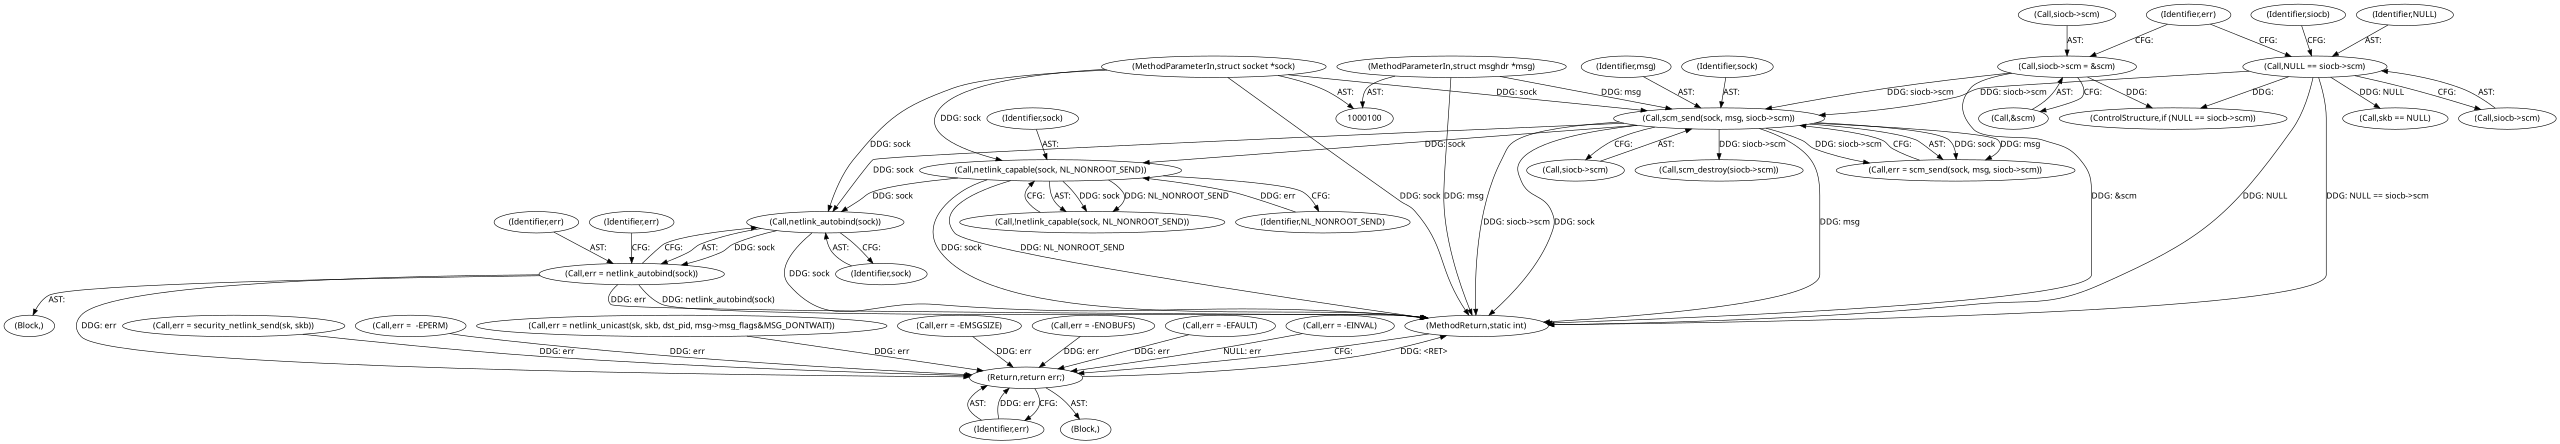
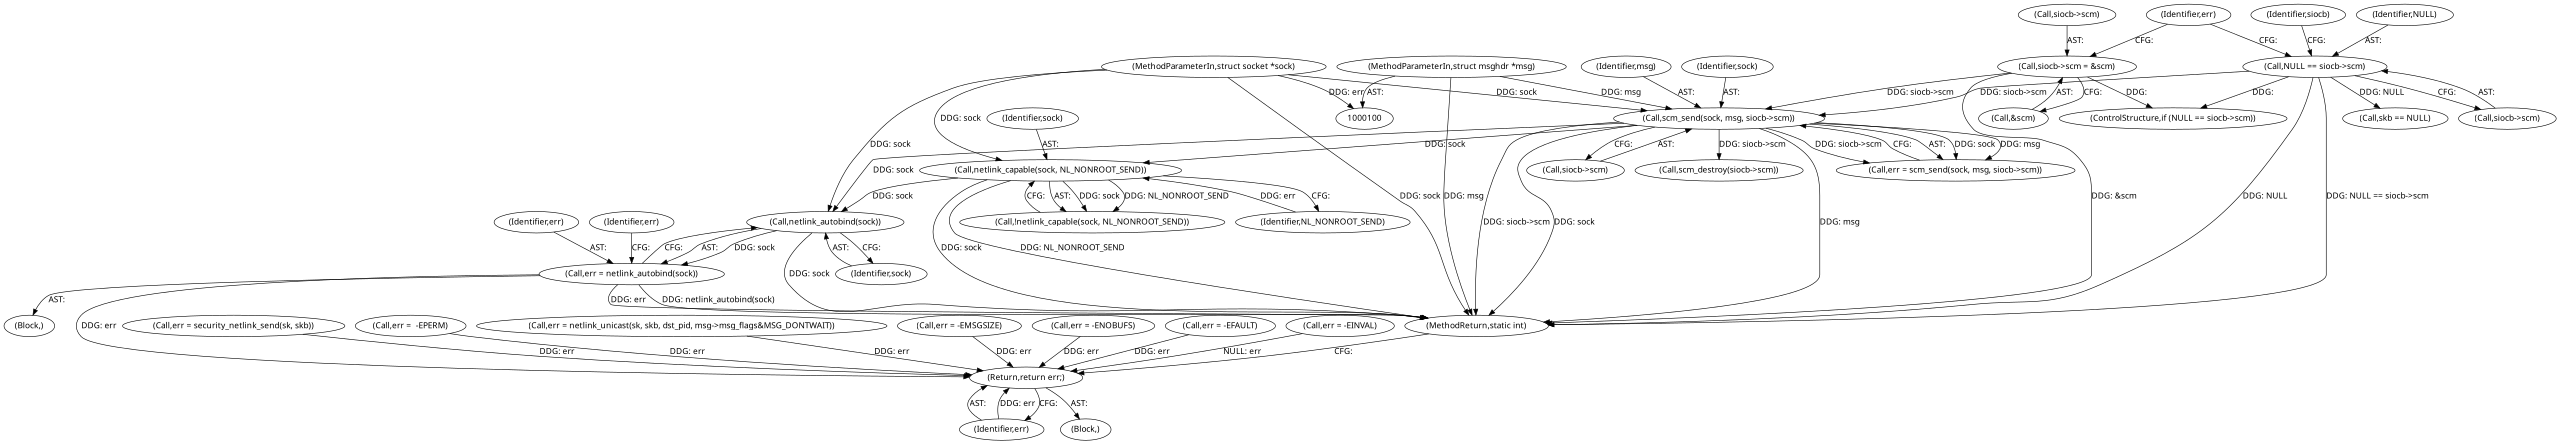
(1347, 93) -> (1347, 93)
(1263, 367) -> none
